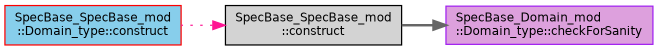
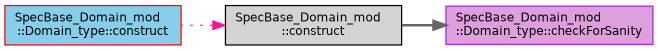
(93, 25) -> (93, 25)
(314, 25) -> (314, 25)
